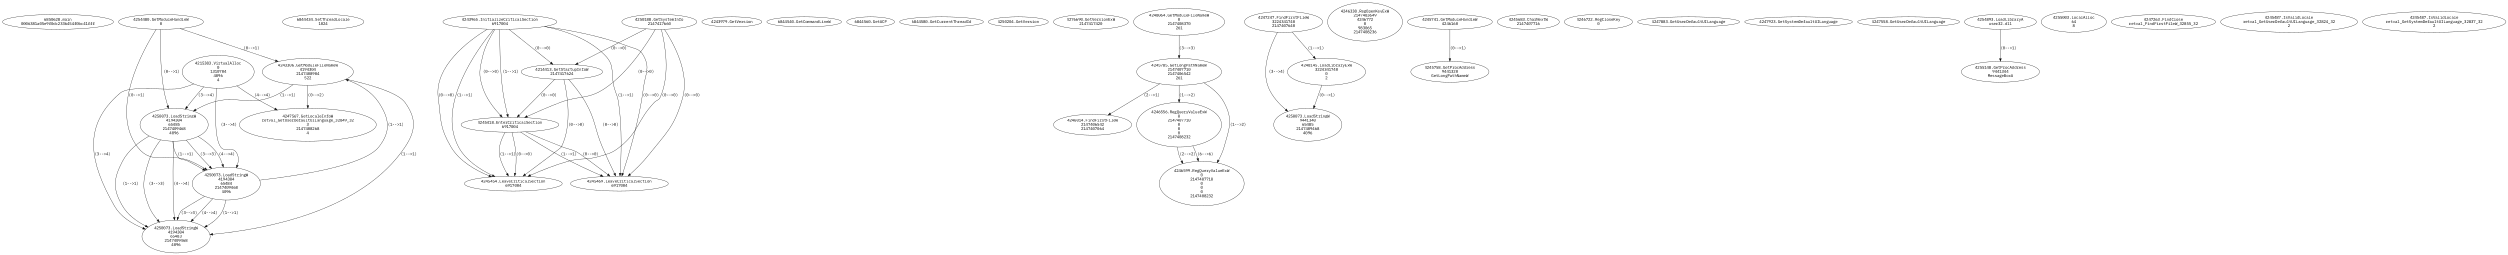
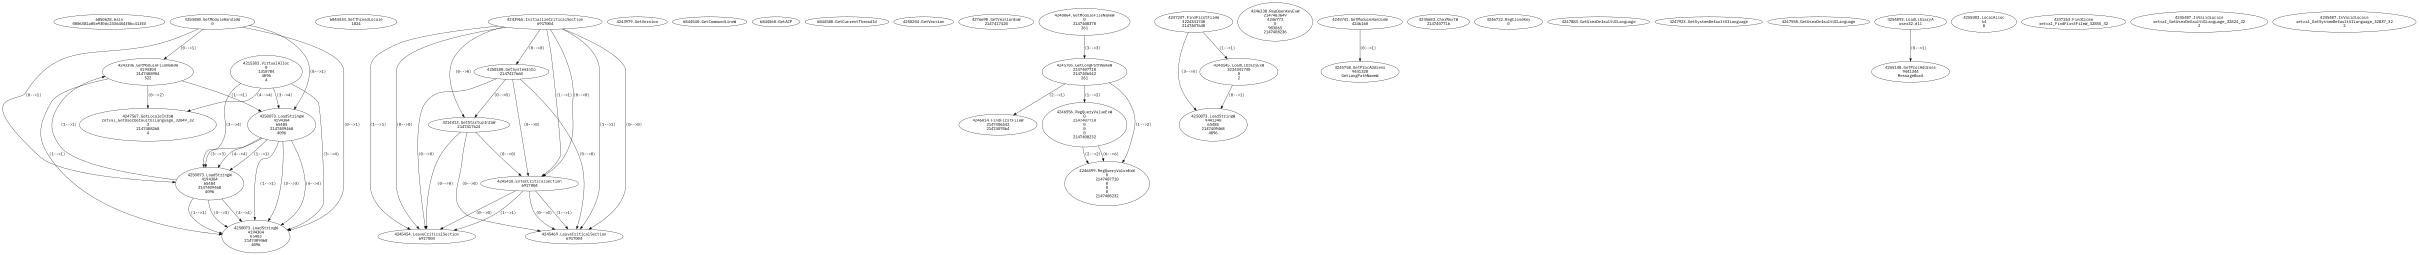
none -> (529, 46)
none -> (344, 108)
